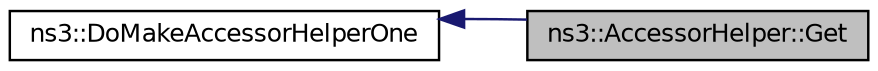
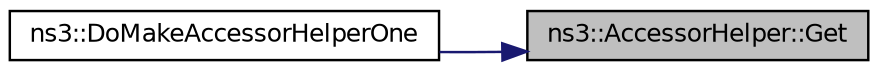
(496, 19) -> (471, 52)
